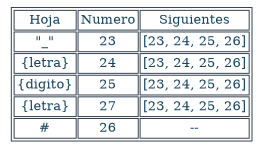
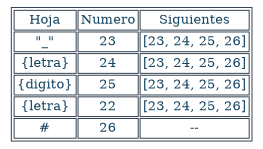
(108, 106) -> (108, 106)
